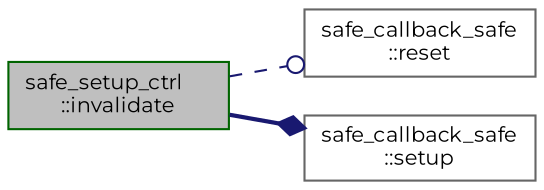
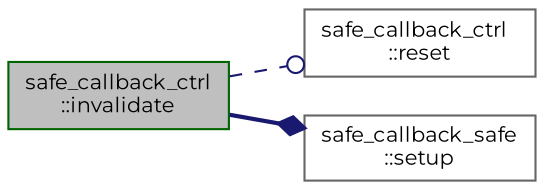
(420, 43) -> (420, 43)
(119, 96) -> (119, 96)
